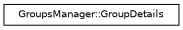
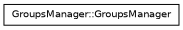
(91, 15) -> (91, 15)
